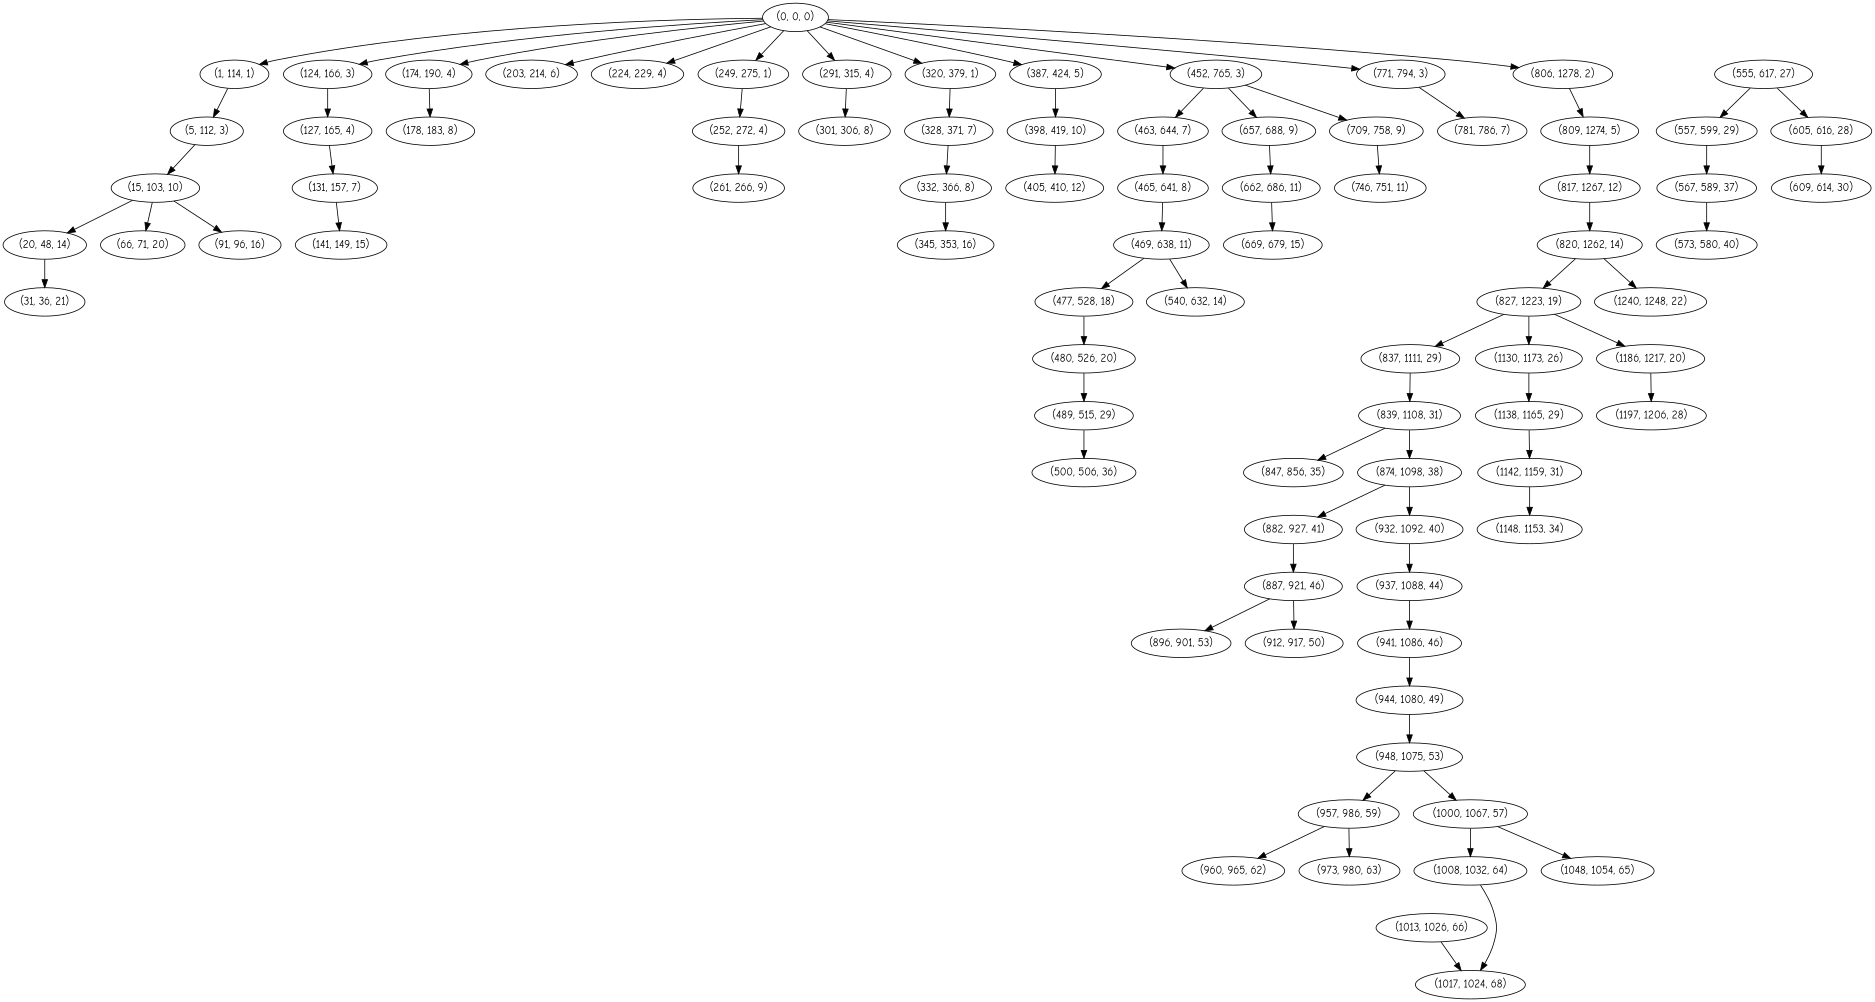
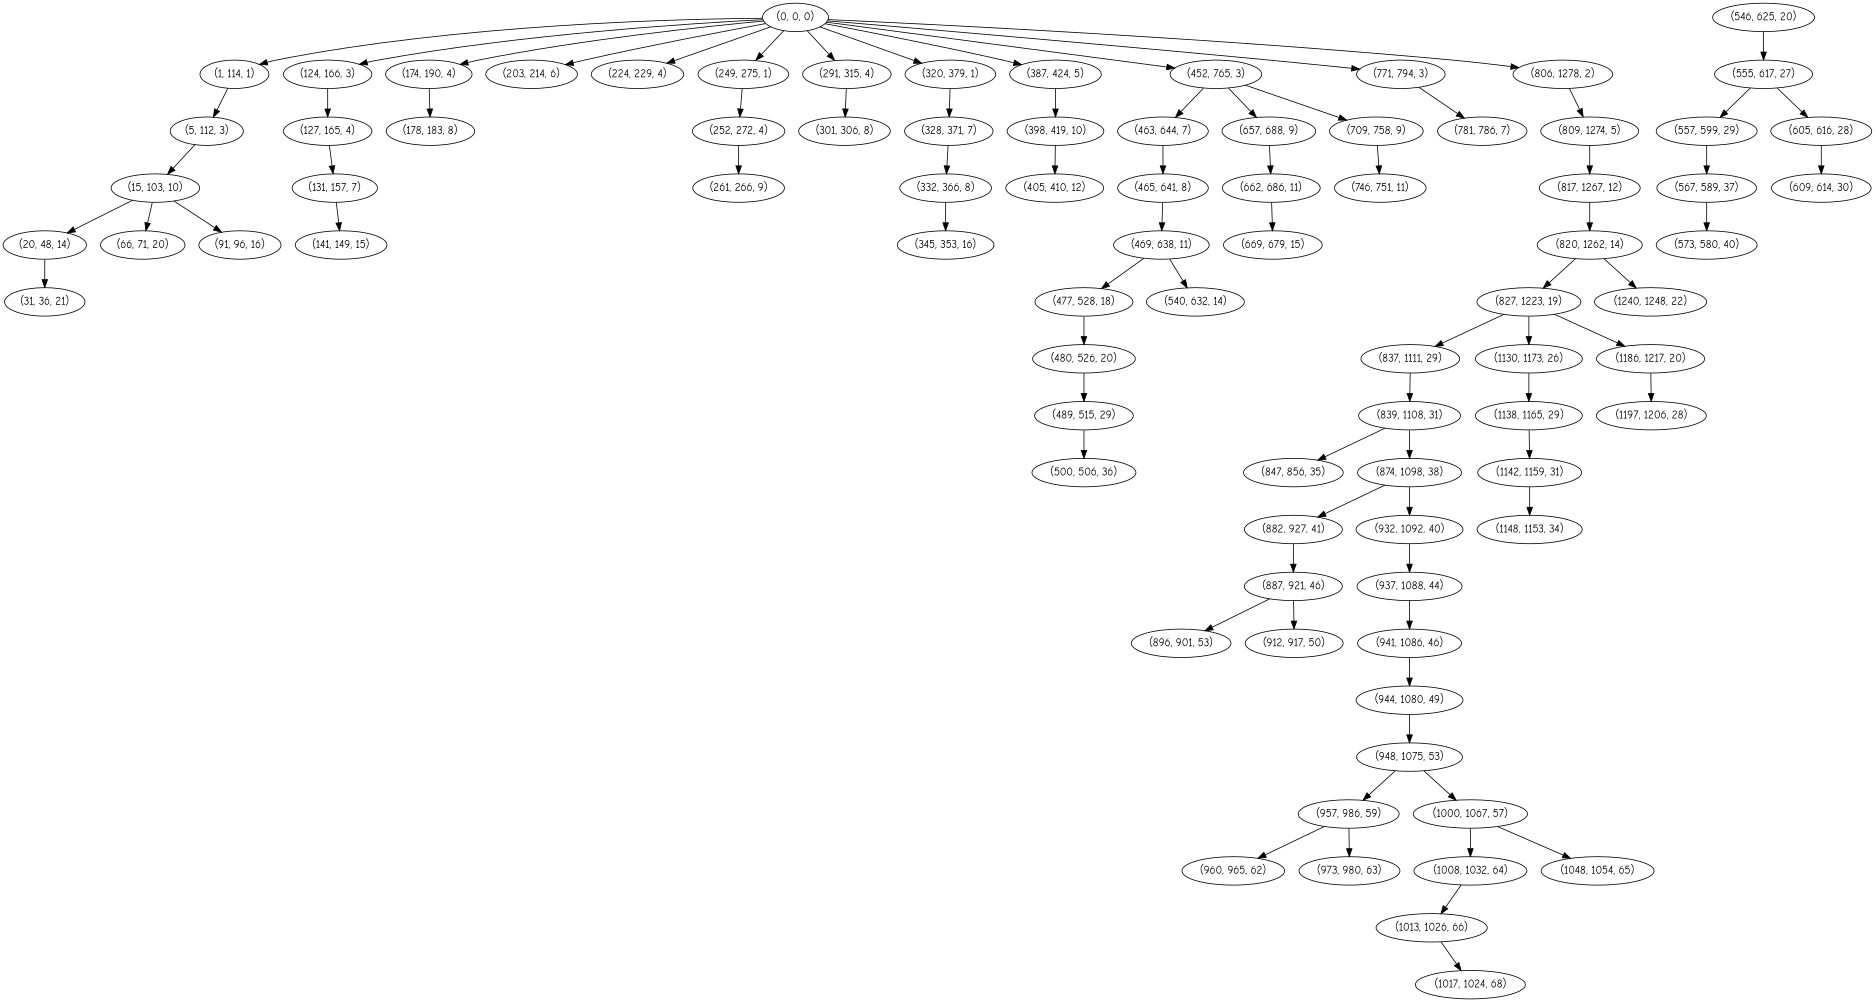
none -> (1764, 17)
(1496, 924) -> (1453, 896)
